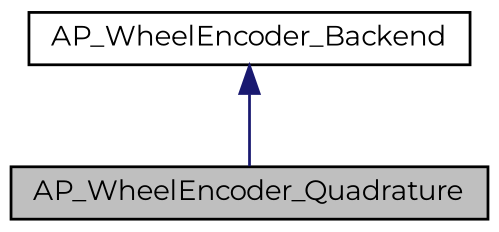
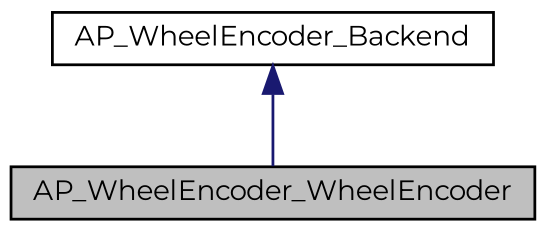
(250, 193) -> (273, 193)
